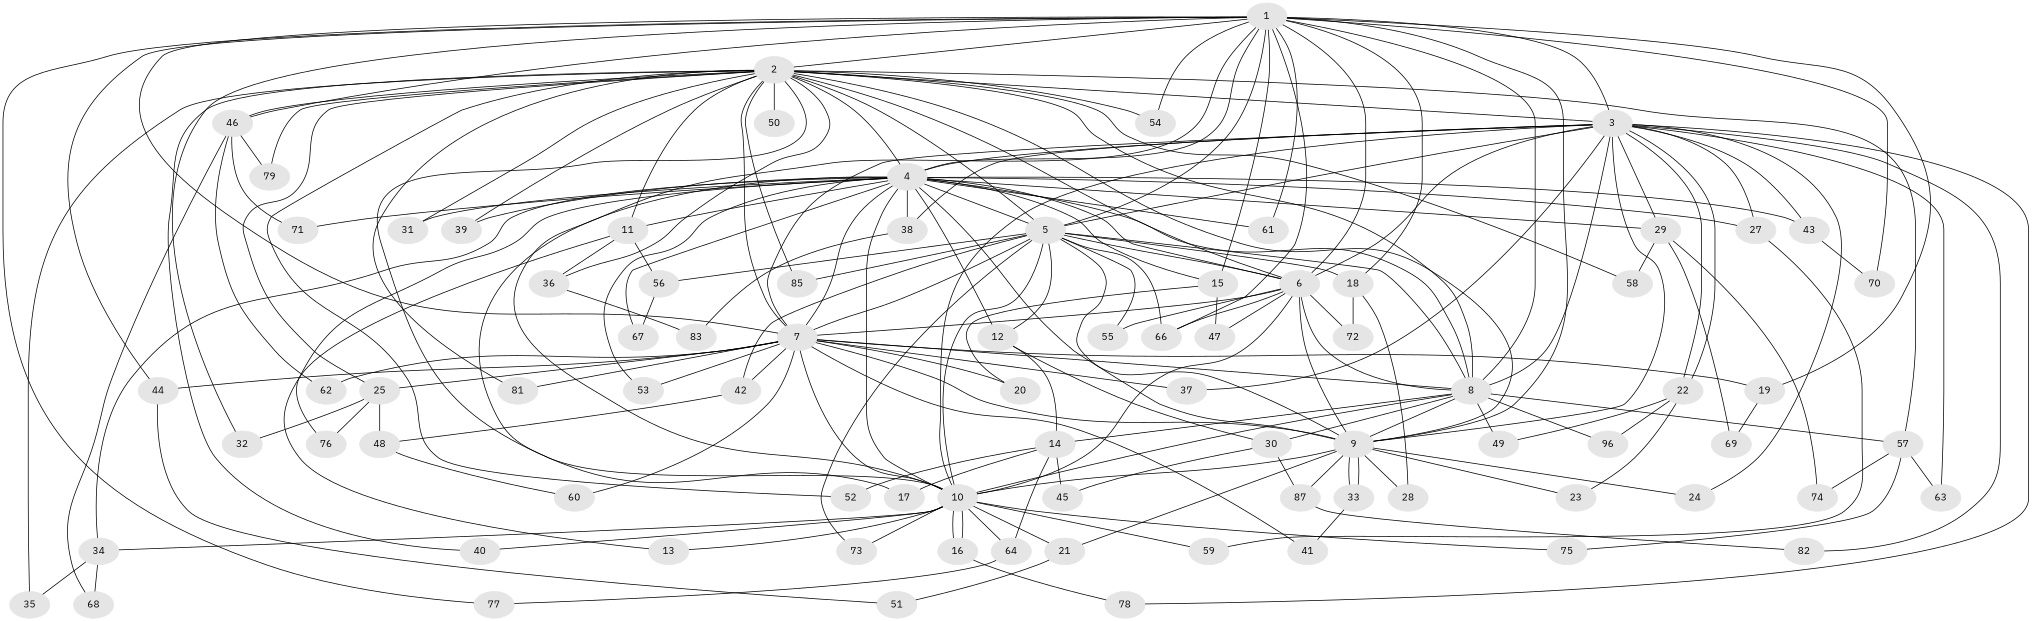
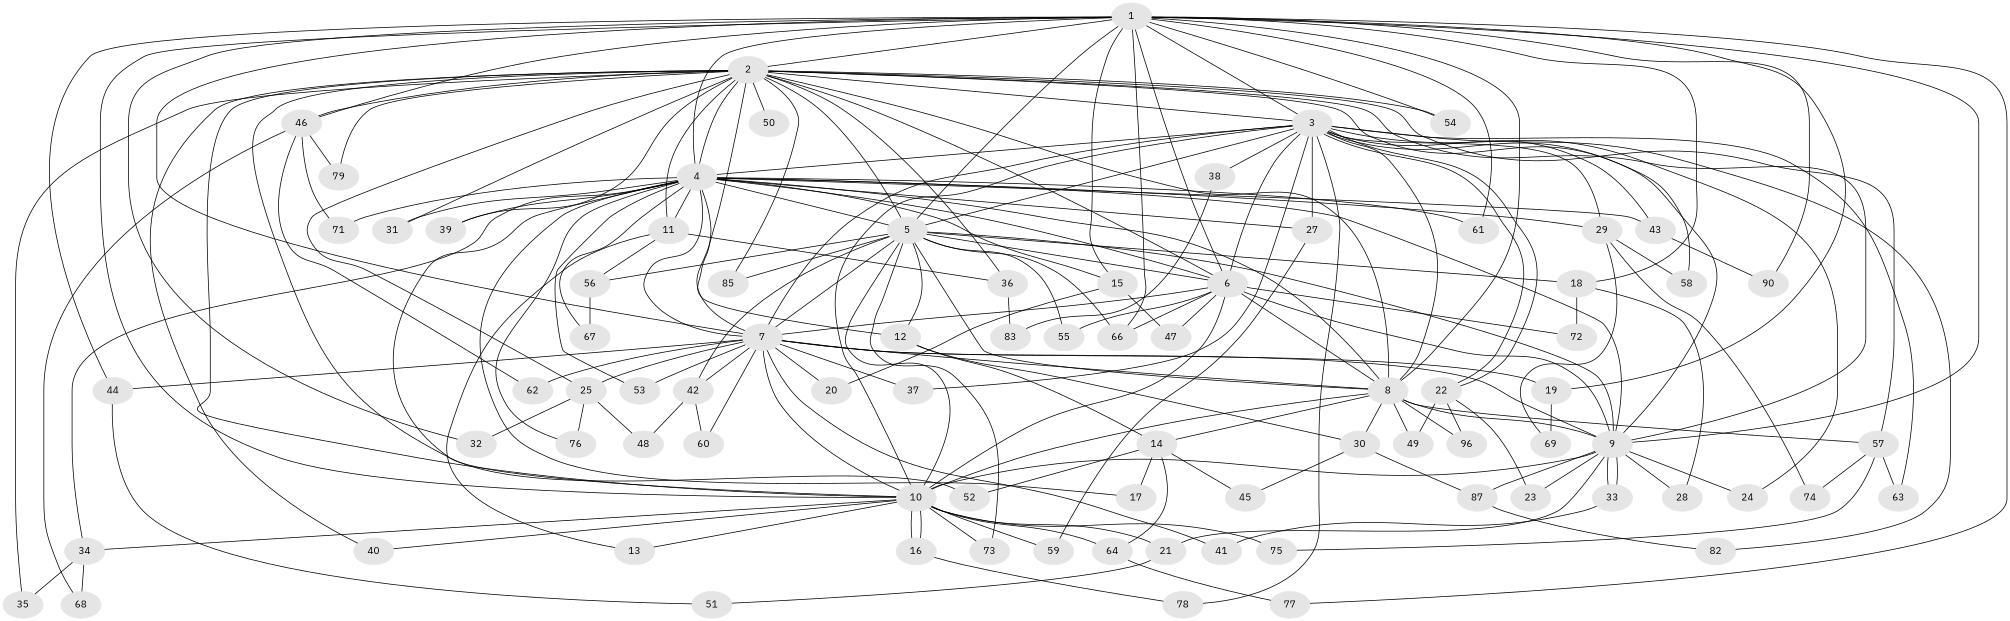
(907, 204) -> none
(1875, 284) -> (1768, 284)
(518, 391) -> none
(475, 476) -> (698, 417)
